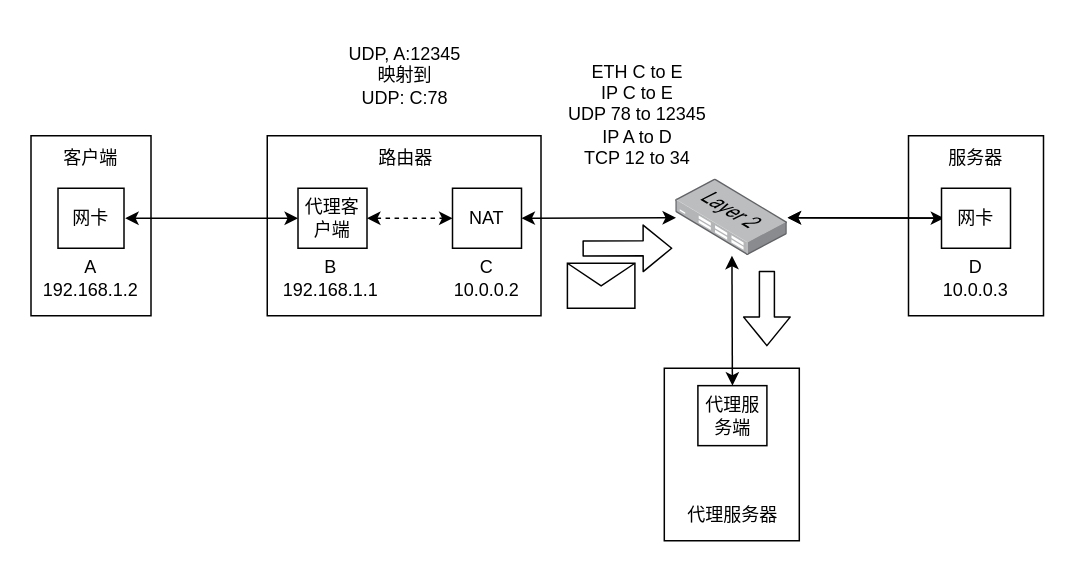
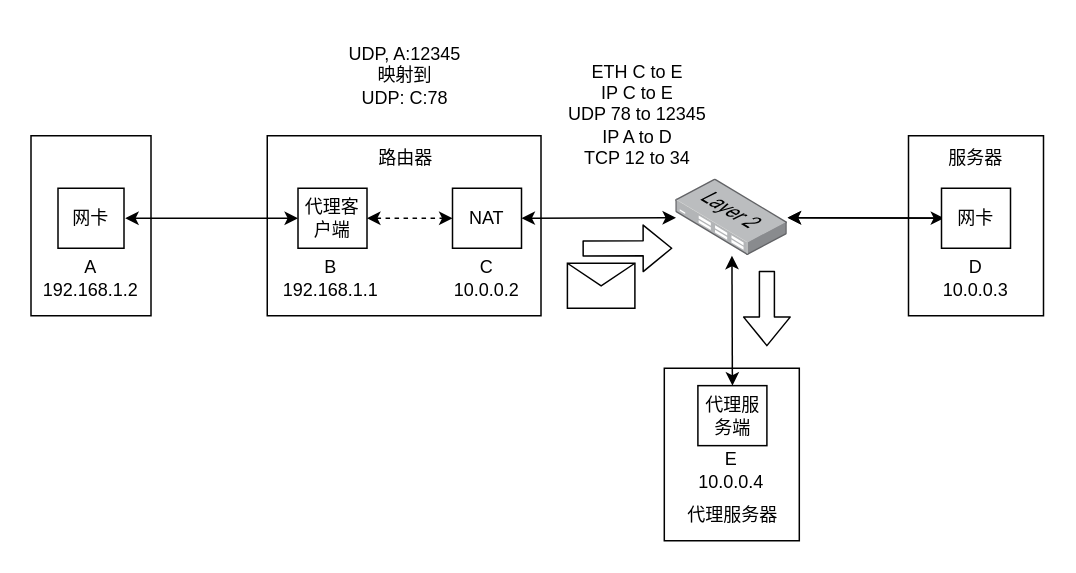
(91, 158) -> none
none -> (731, 471)
